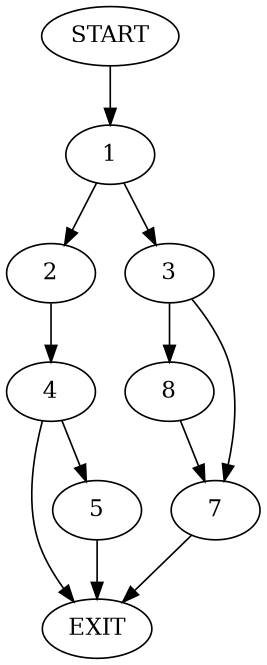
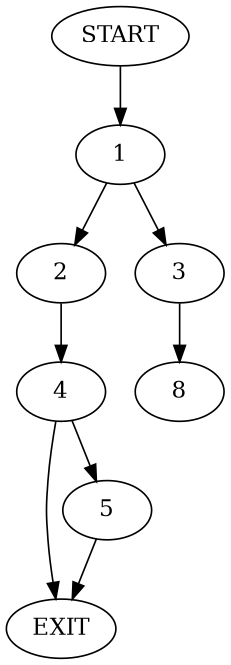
(216, 510) -> none
